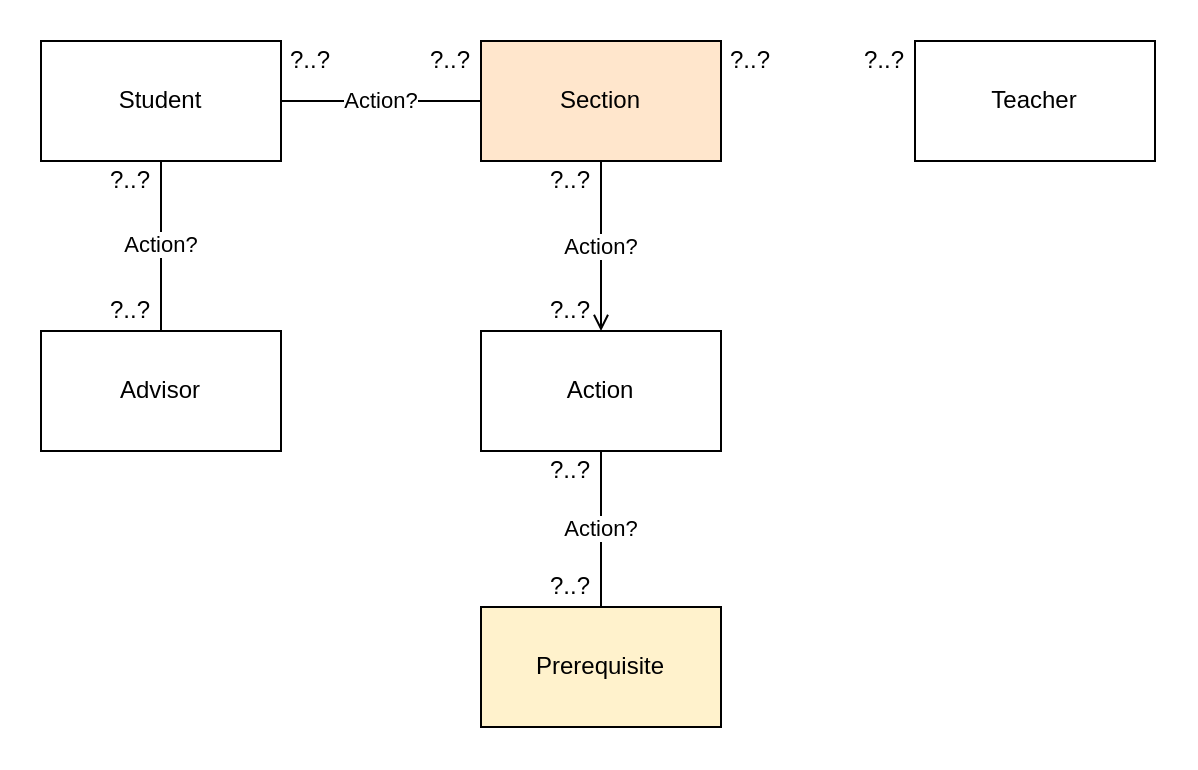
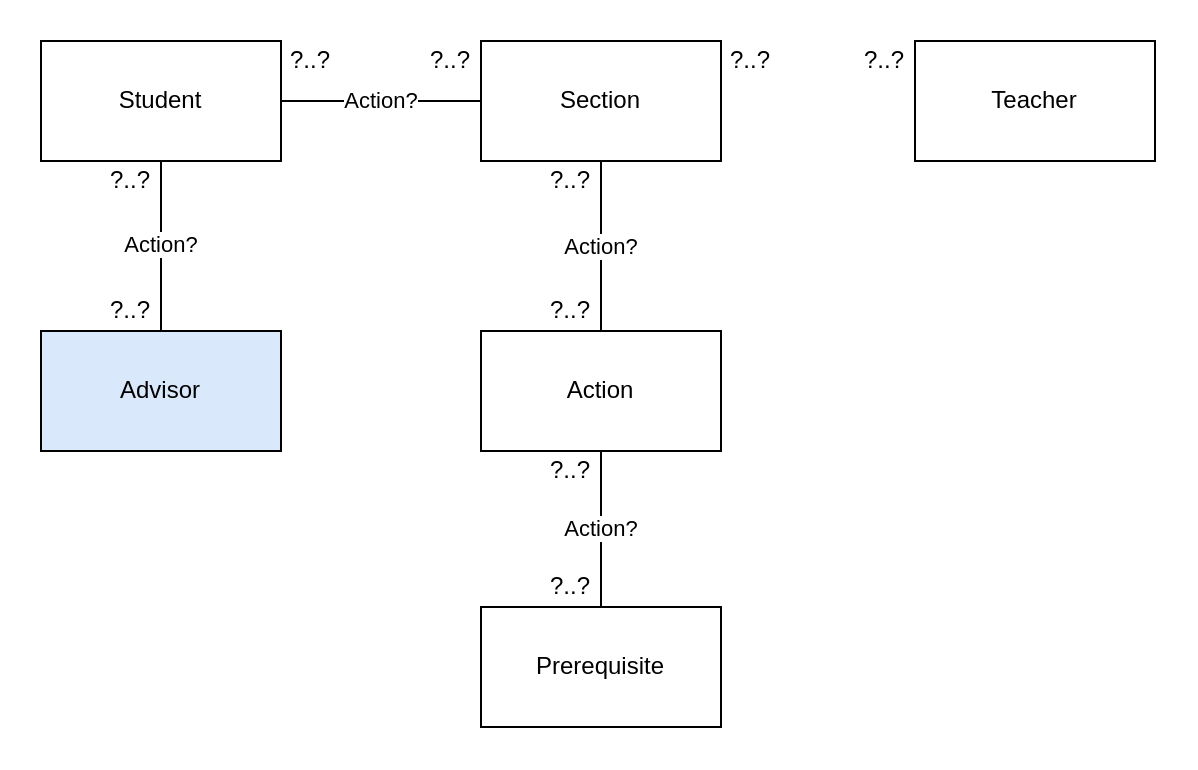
(601, 101) -> (601, 101)
(601, 323) -> (601, 324)
(161, 391) -> (161, 391)
(601, 667) -> (601, 667)
